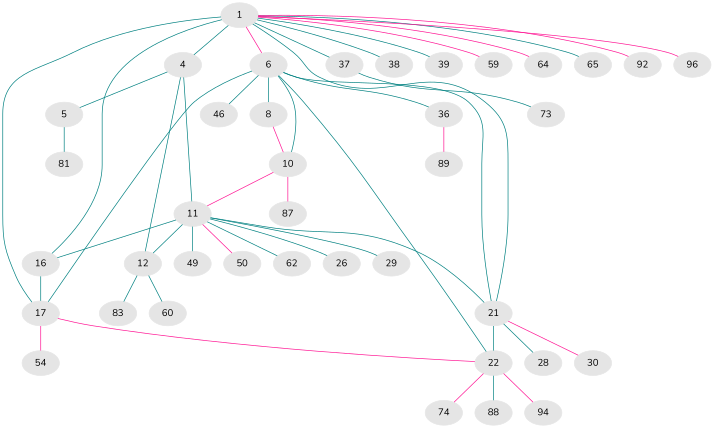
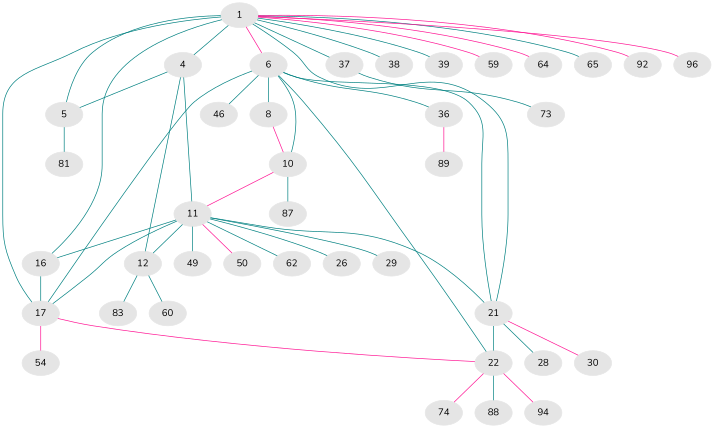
none -> (101, 46)
(288, 189) -> (288, 189)
none -> (111, 256)
